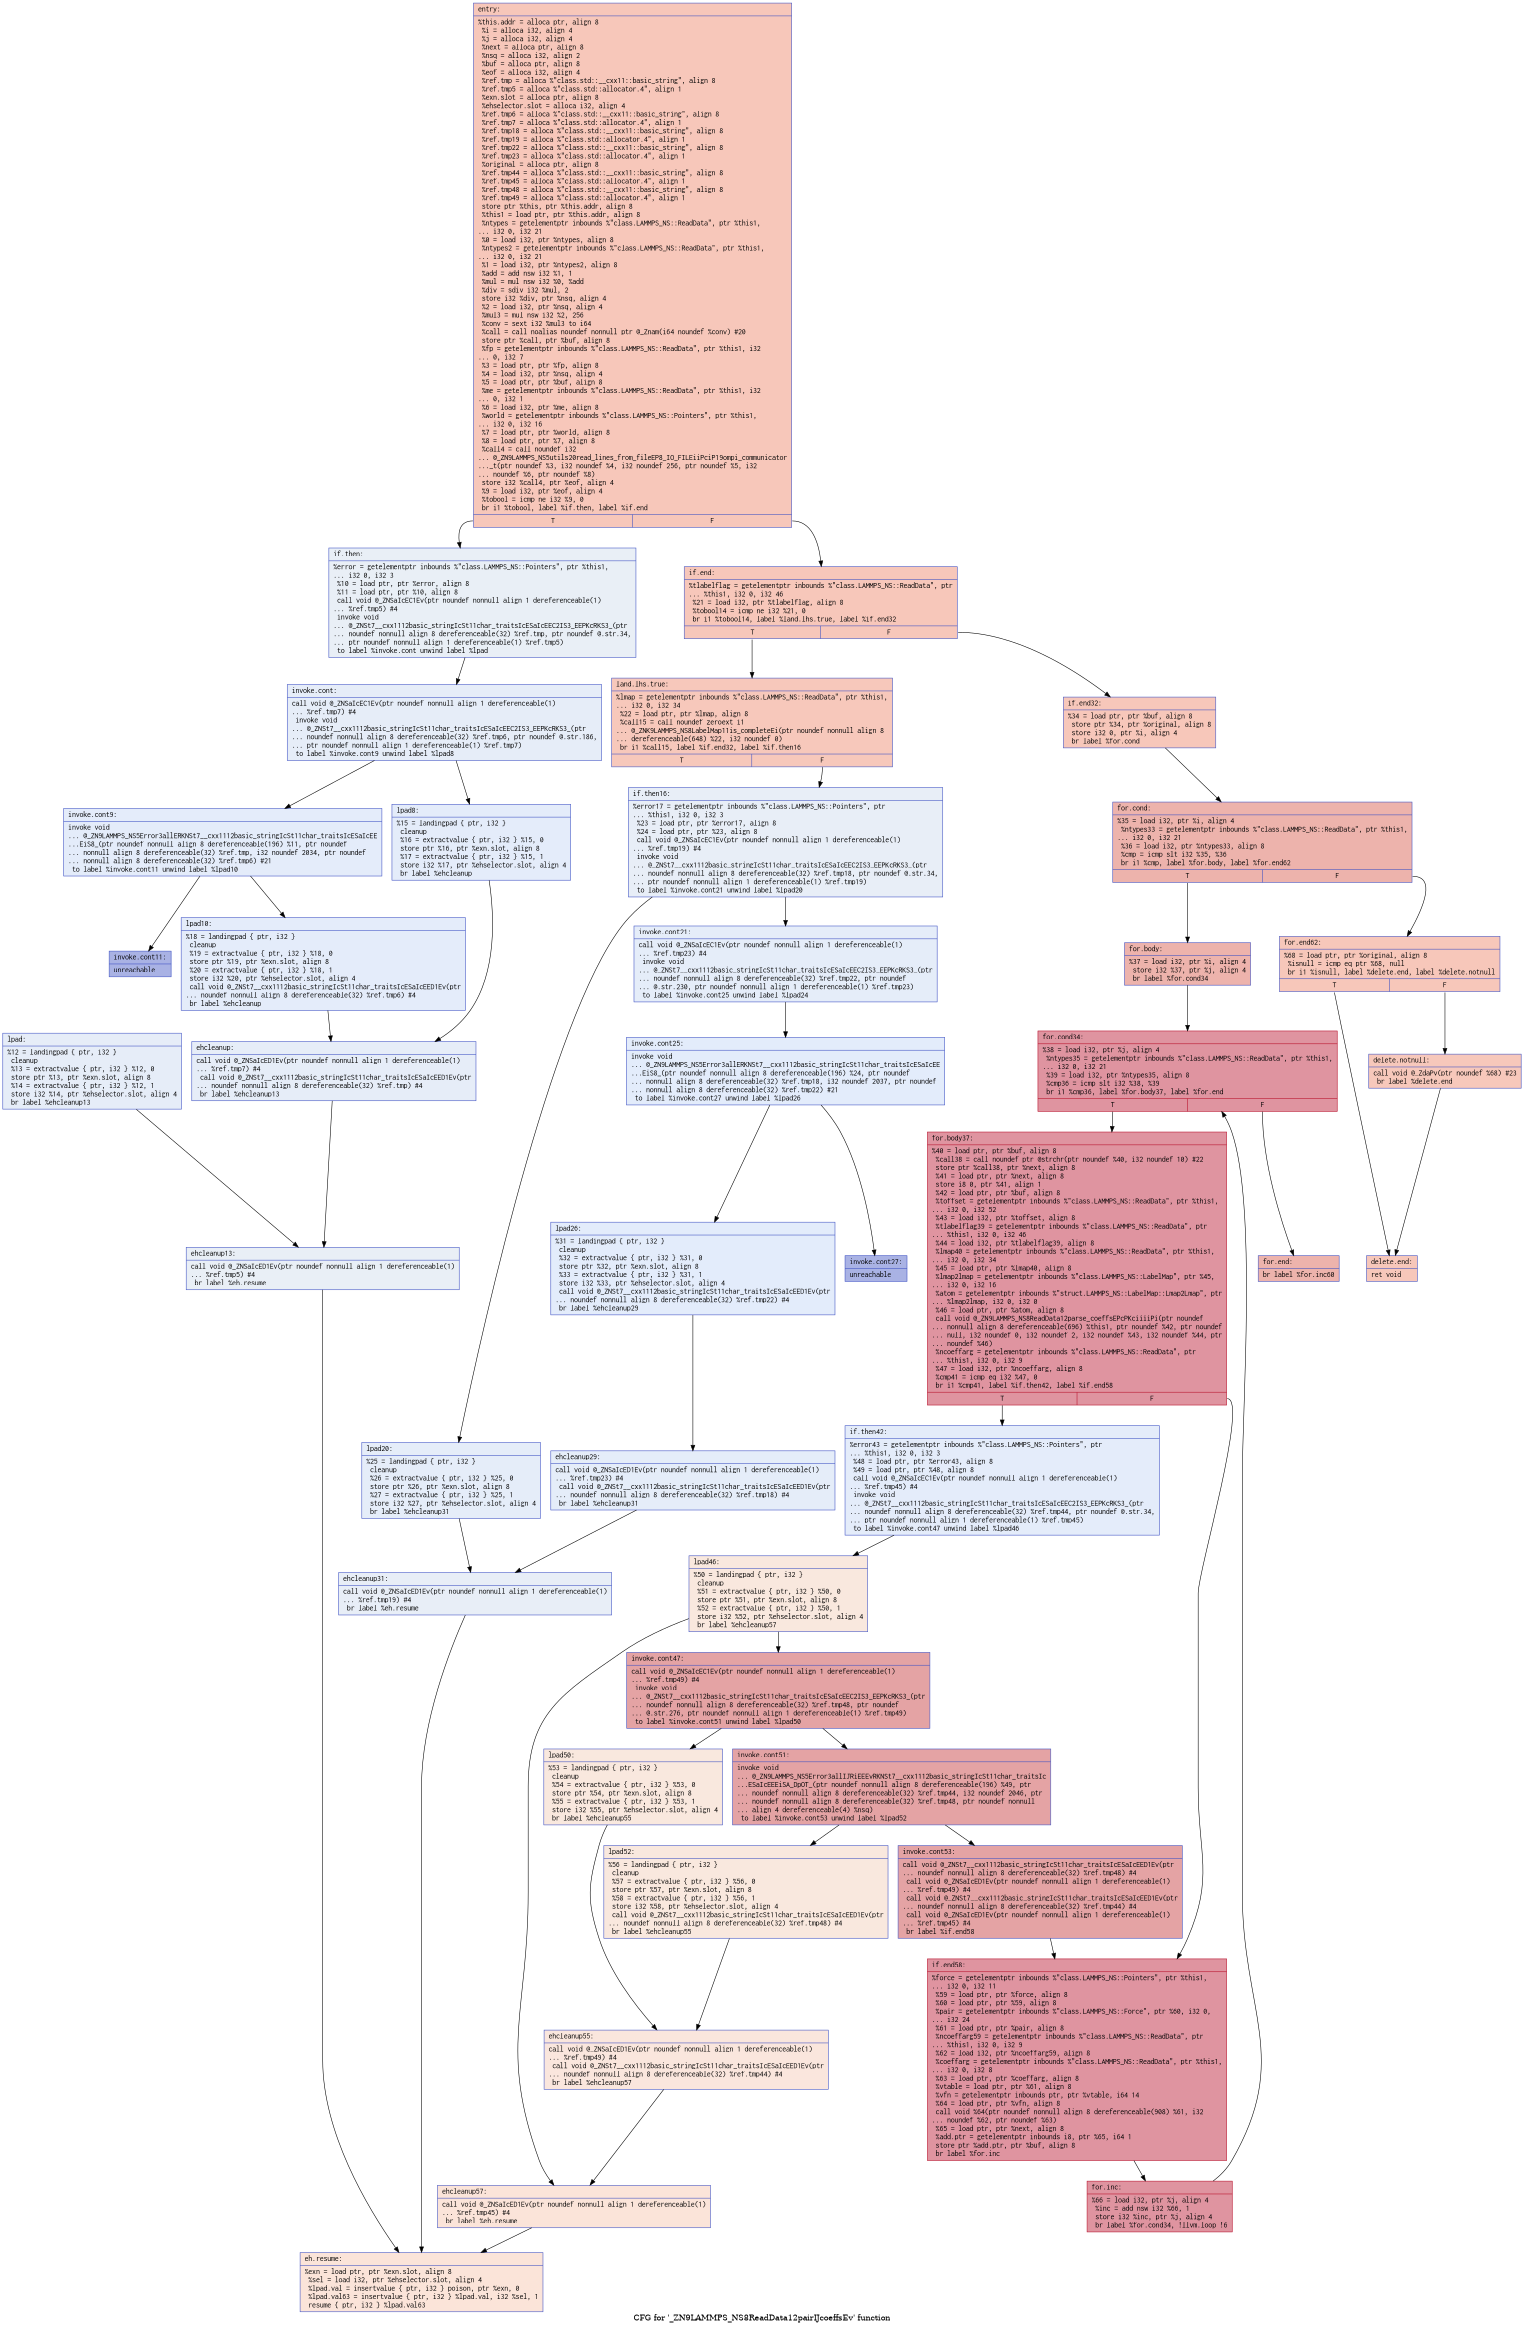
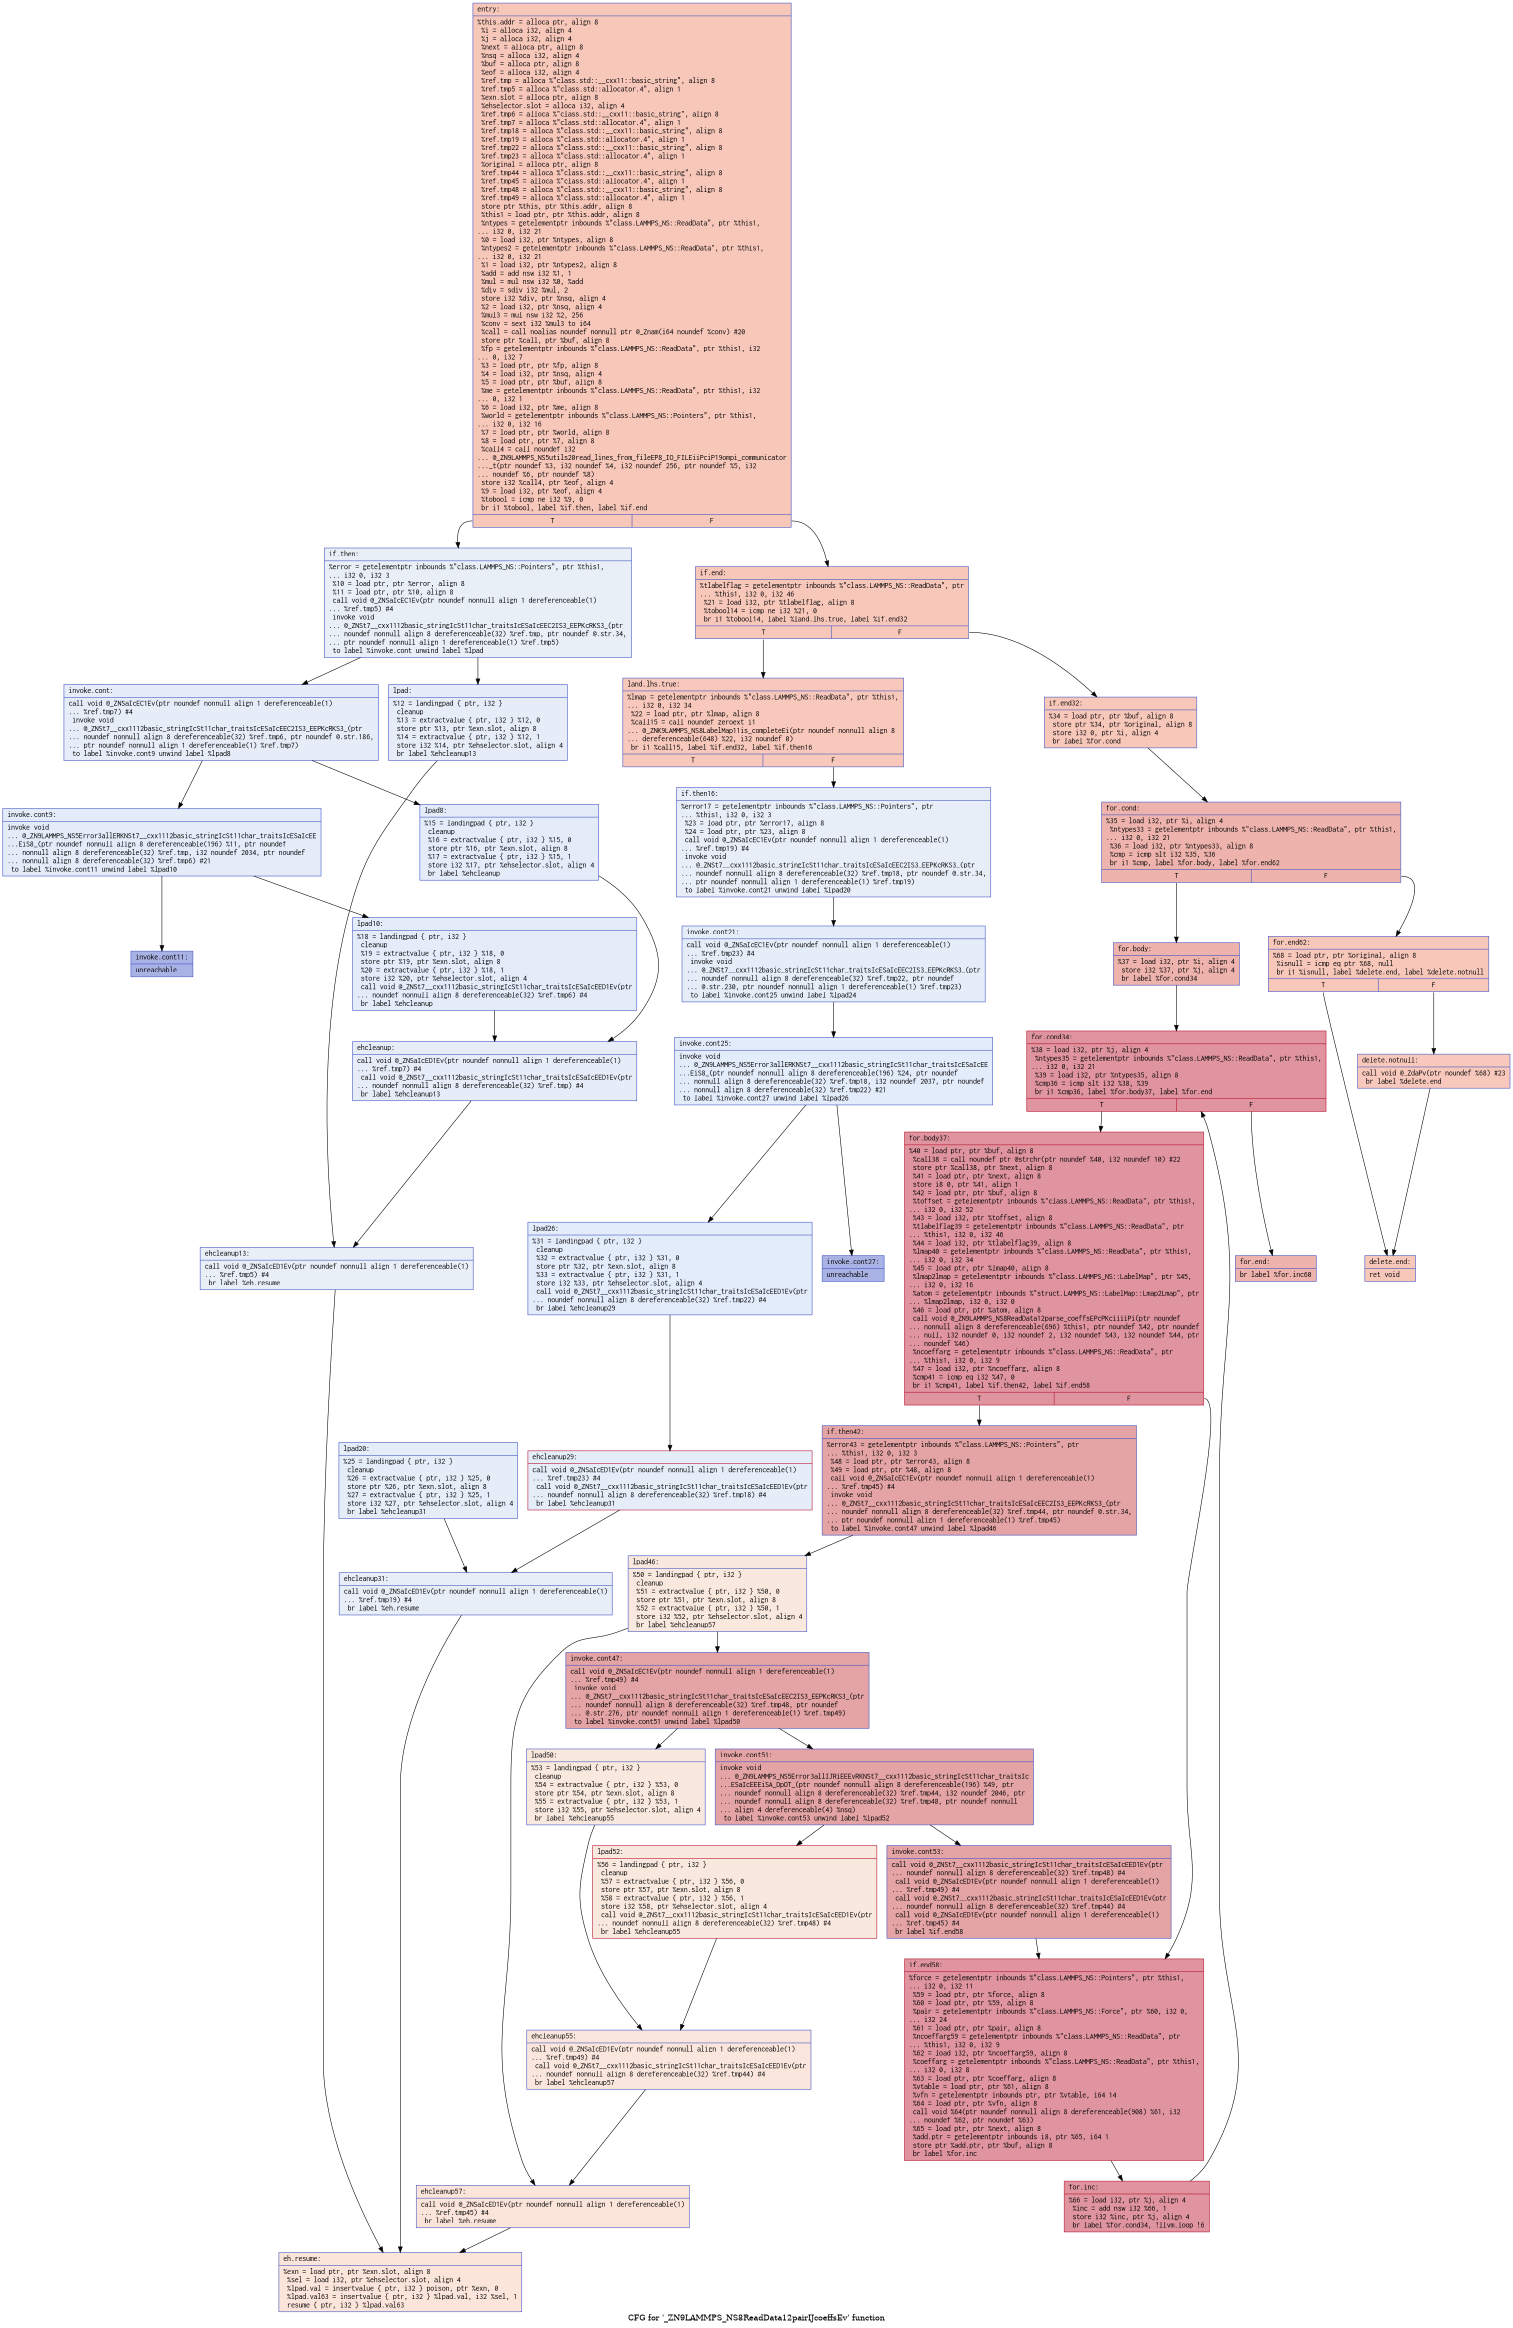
(529, 56) -> (528, 56)
none -> (478, 668)
(529, 1155) -> none
(693, 1480) -> (670, 1480)
(1002, 1480) -> (979, 1480)
(746, 1892) -> (735, 1892)
